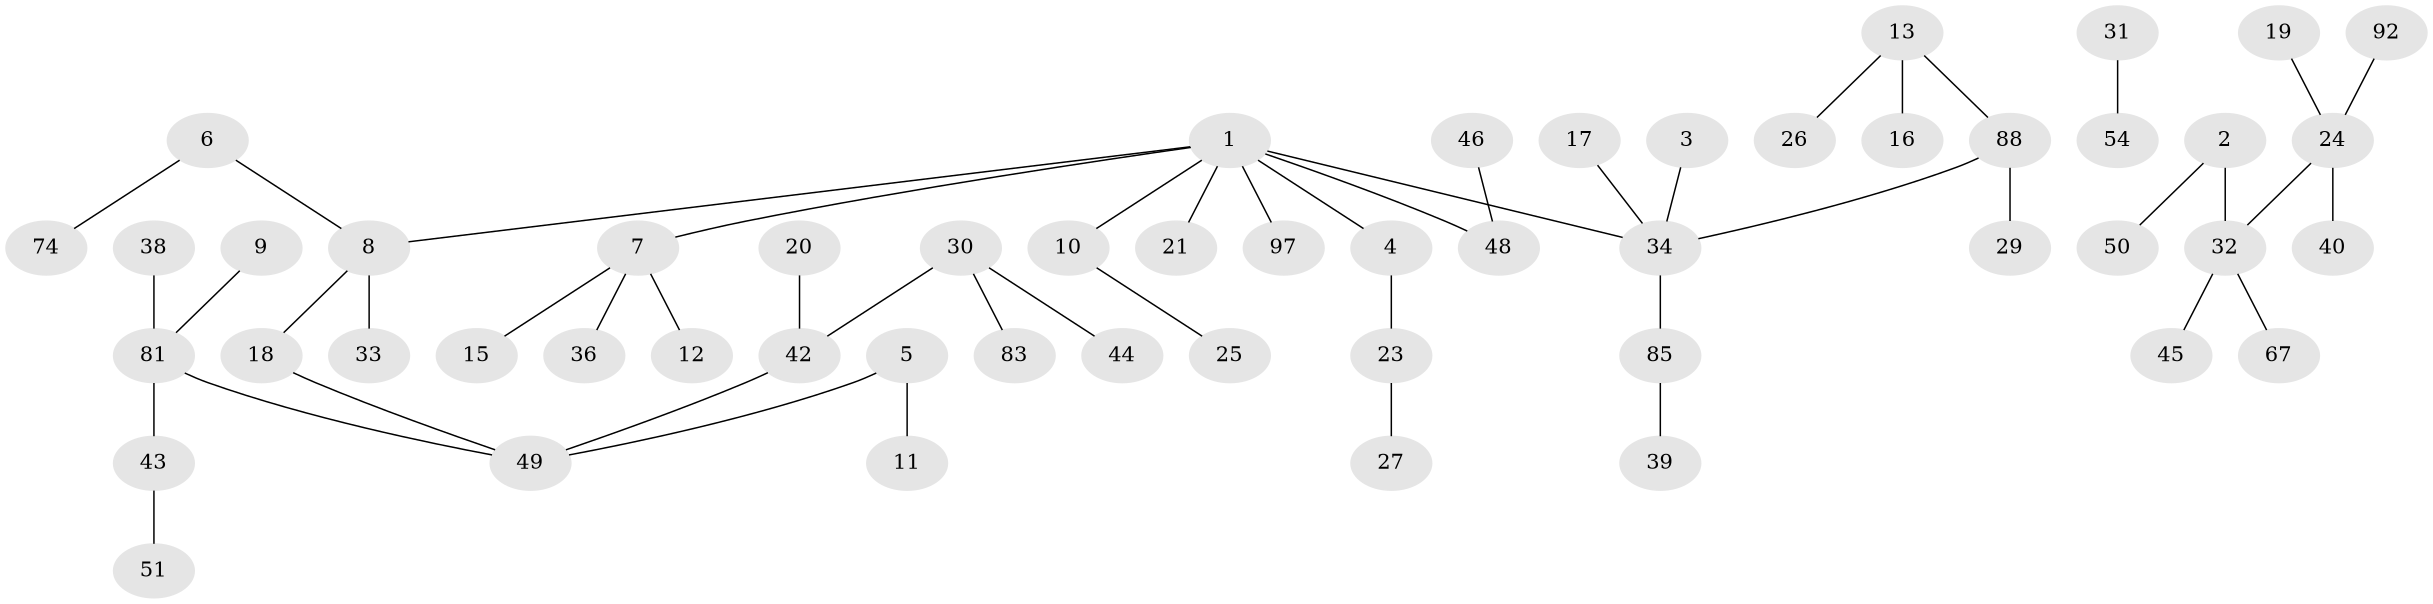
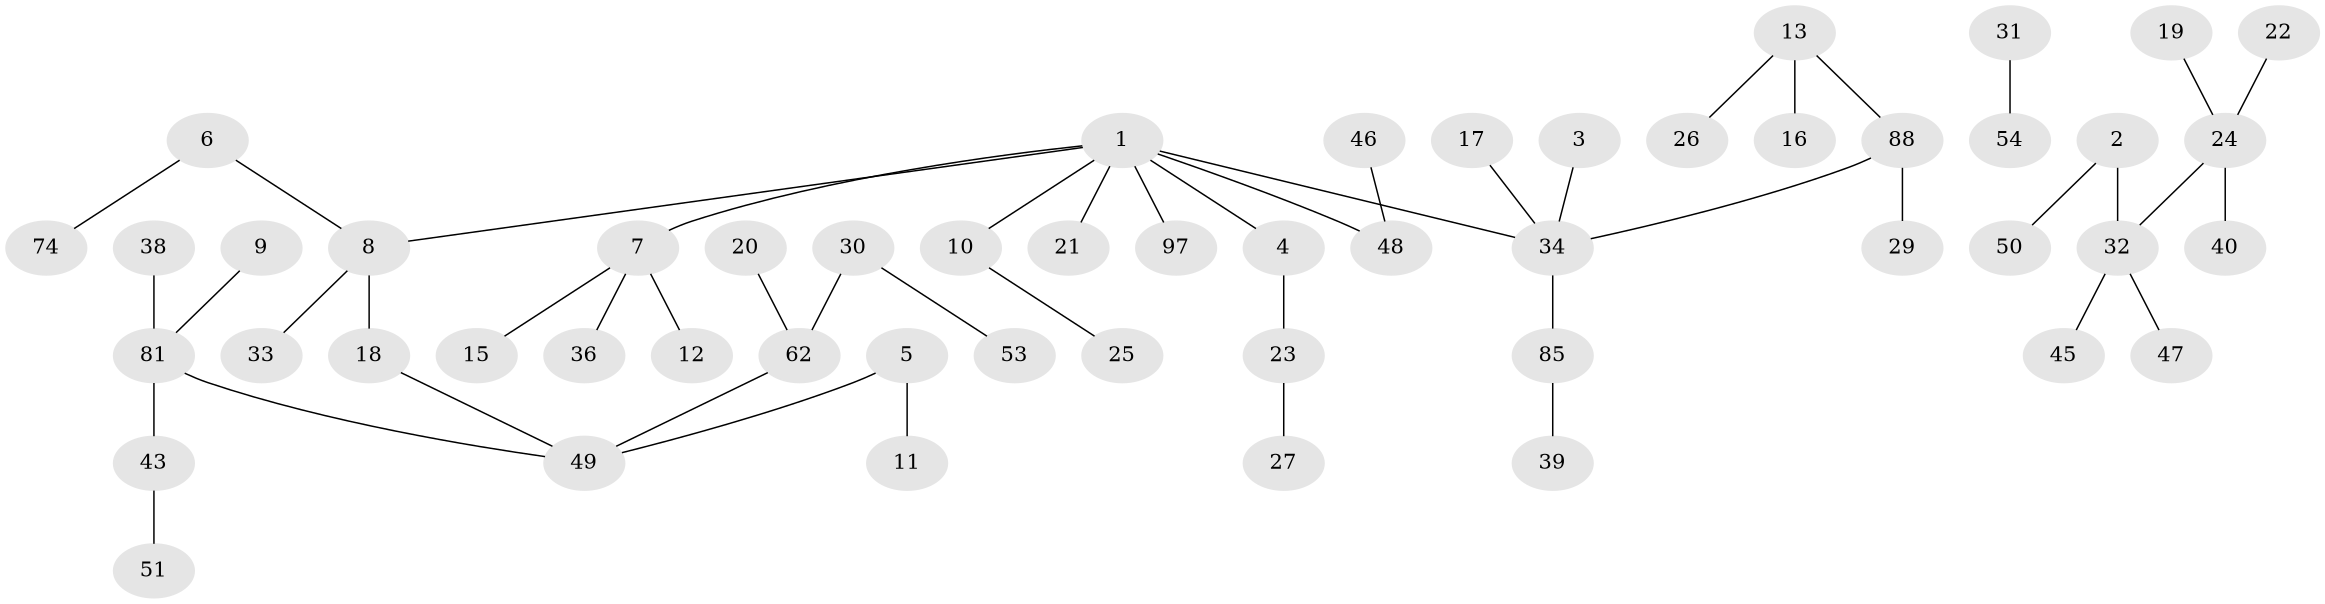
(2387, 33) -> (2279, 33)
(800, 356) -> (800, 356)
(1015, 356) -> (1015, 356)
(1122, 356) -> none
(2279, 356) -> (2171, 356)
